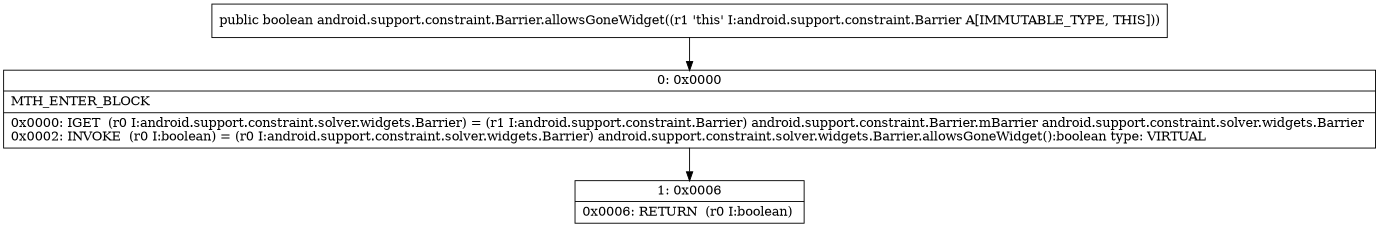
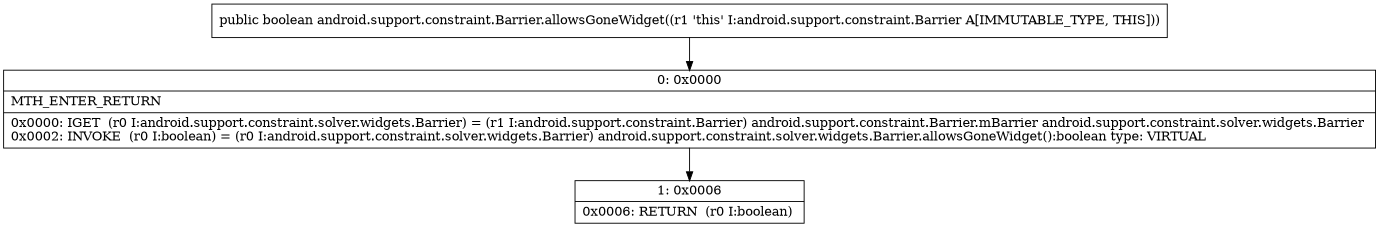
(81, 101) -> (86, 101)
